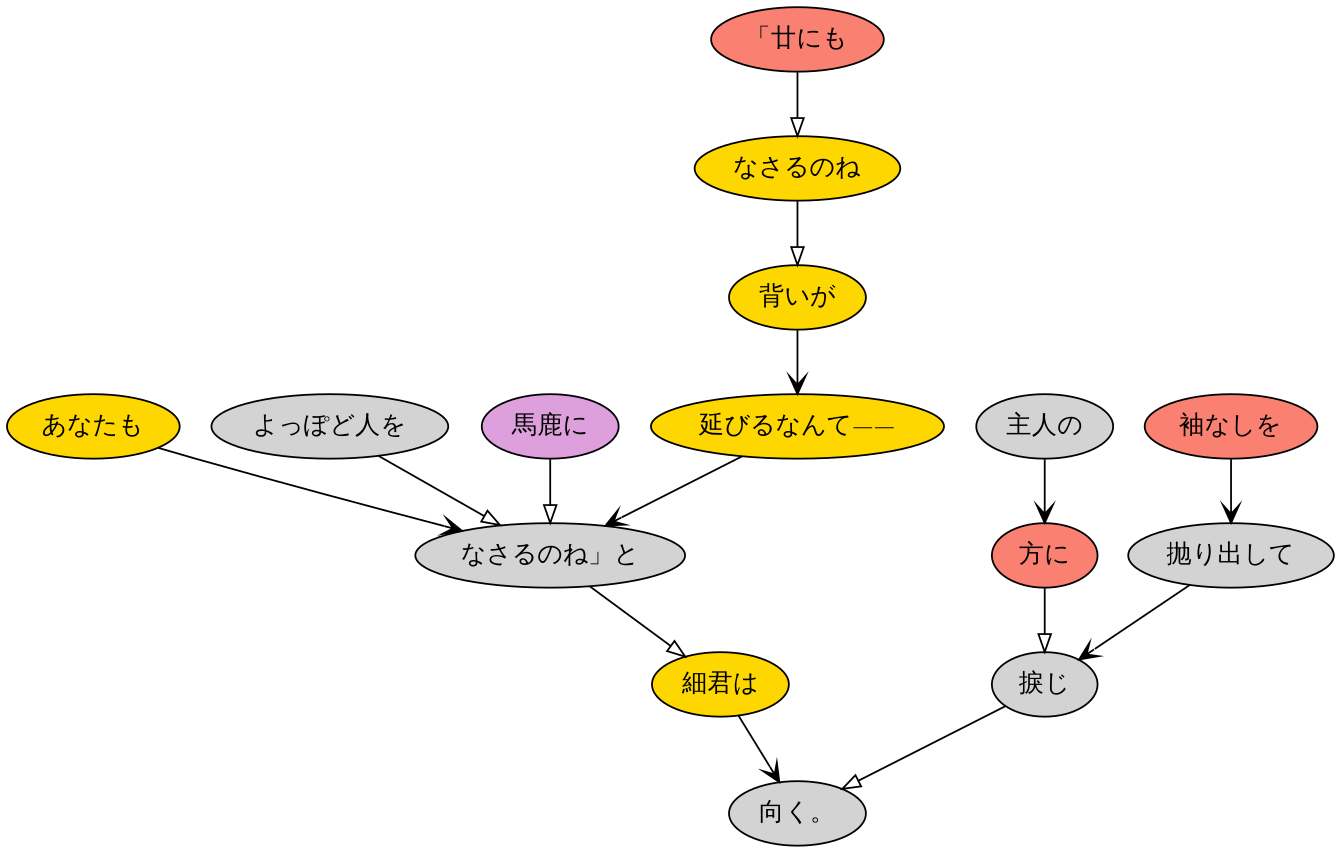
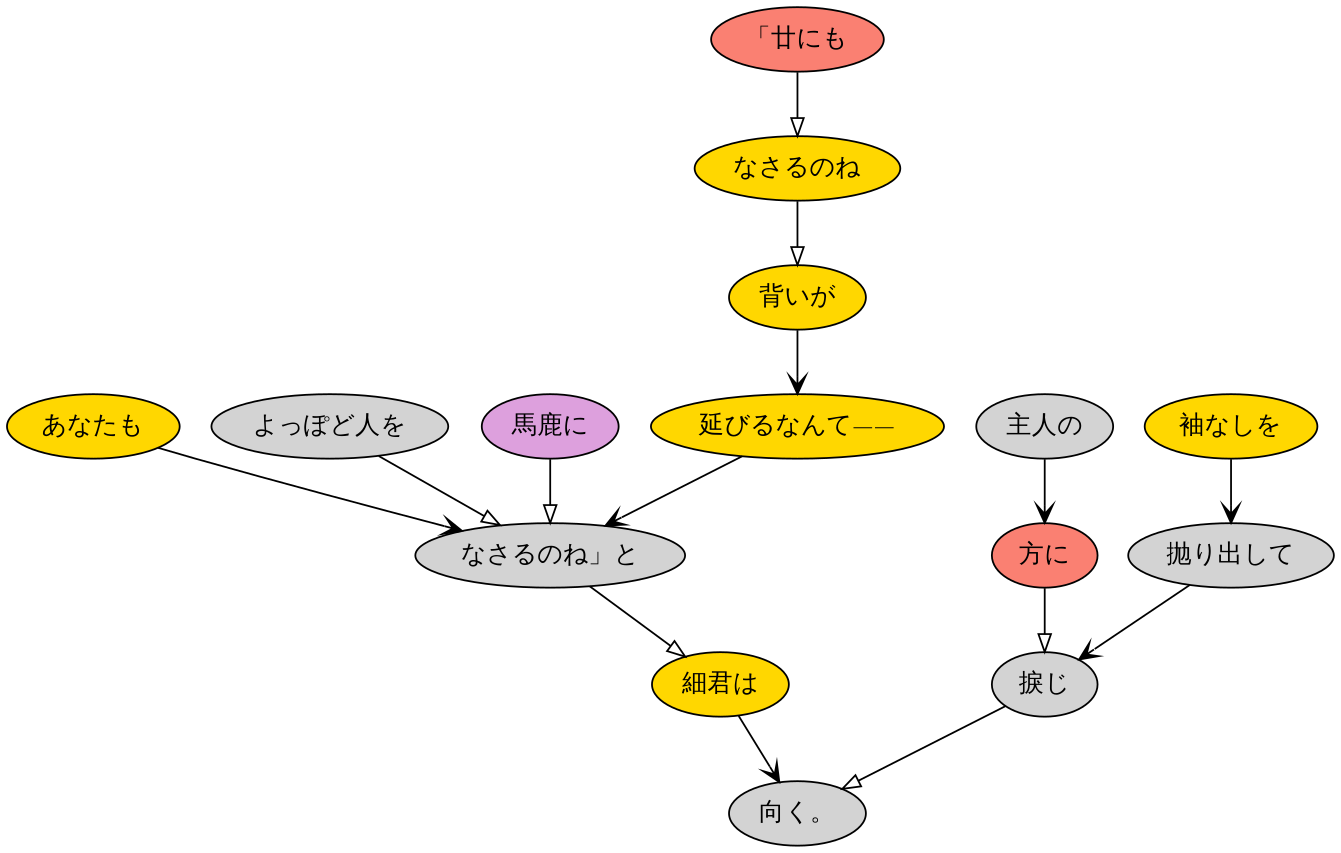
(1231, 426) -> (1231, 426)
